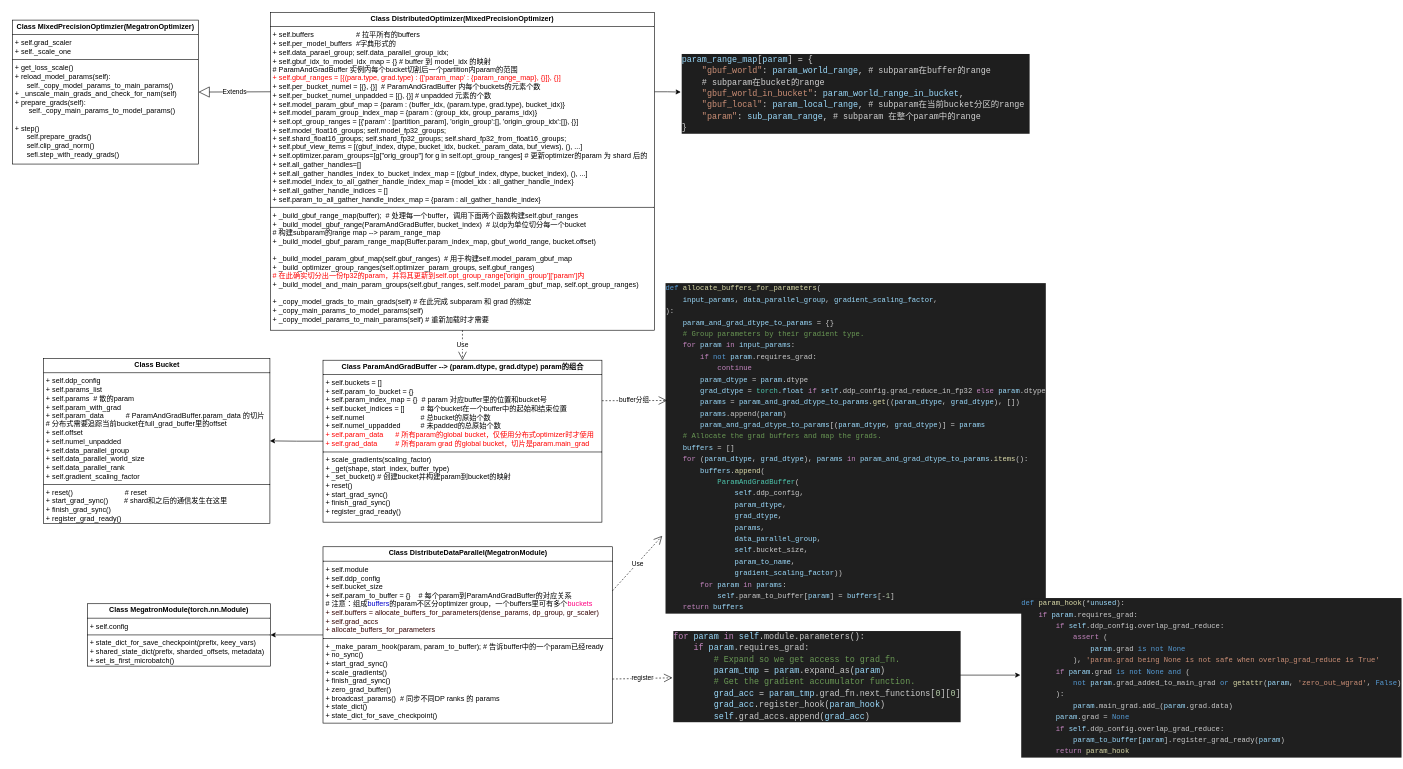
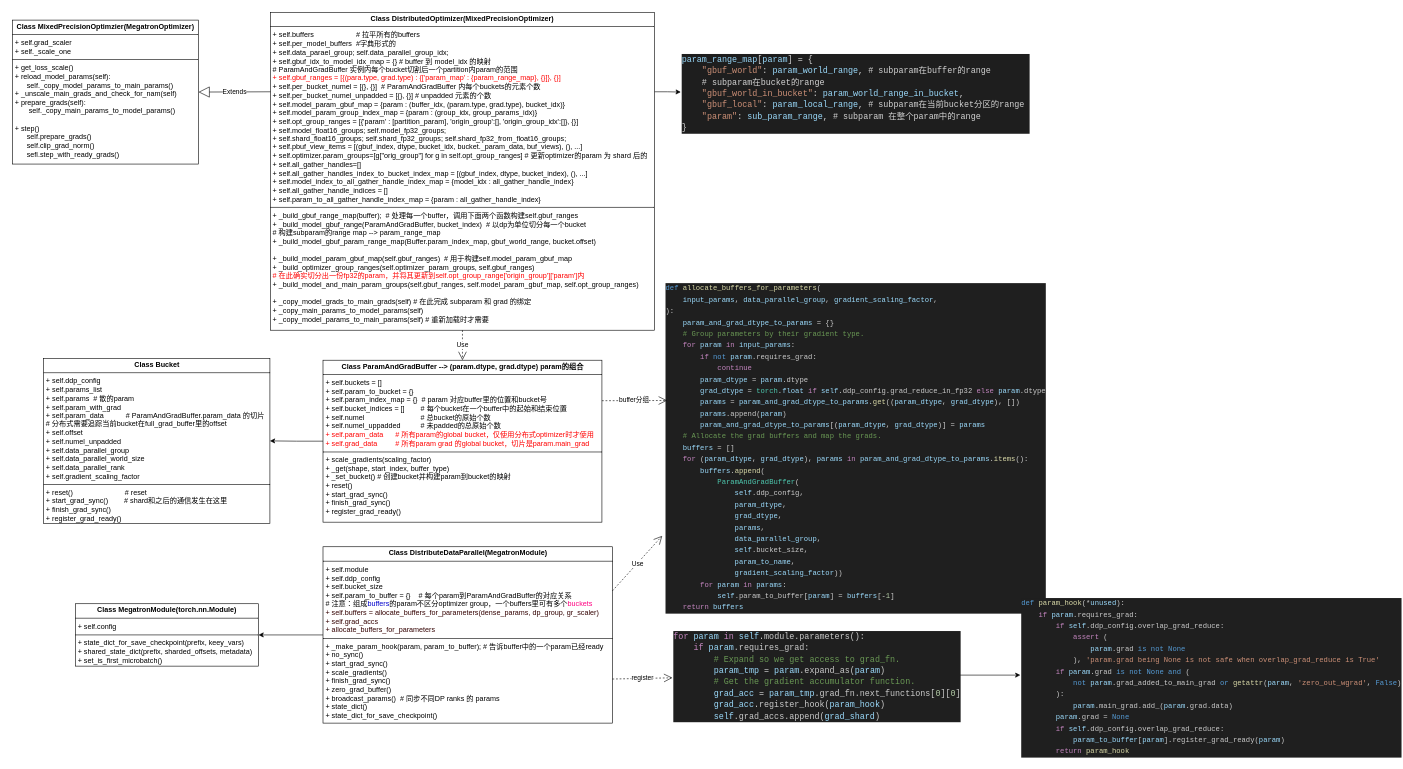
(179, 635) -> (167, 635)
(768, 666) -> (768, 666)
